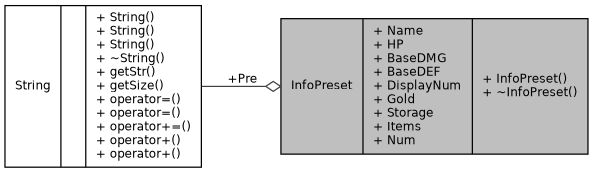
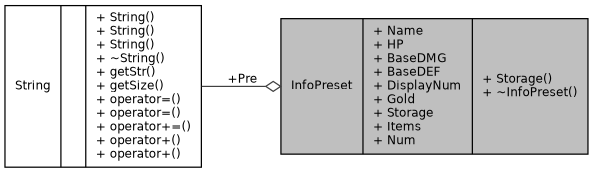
(525, 79) -> (518, 79)
